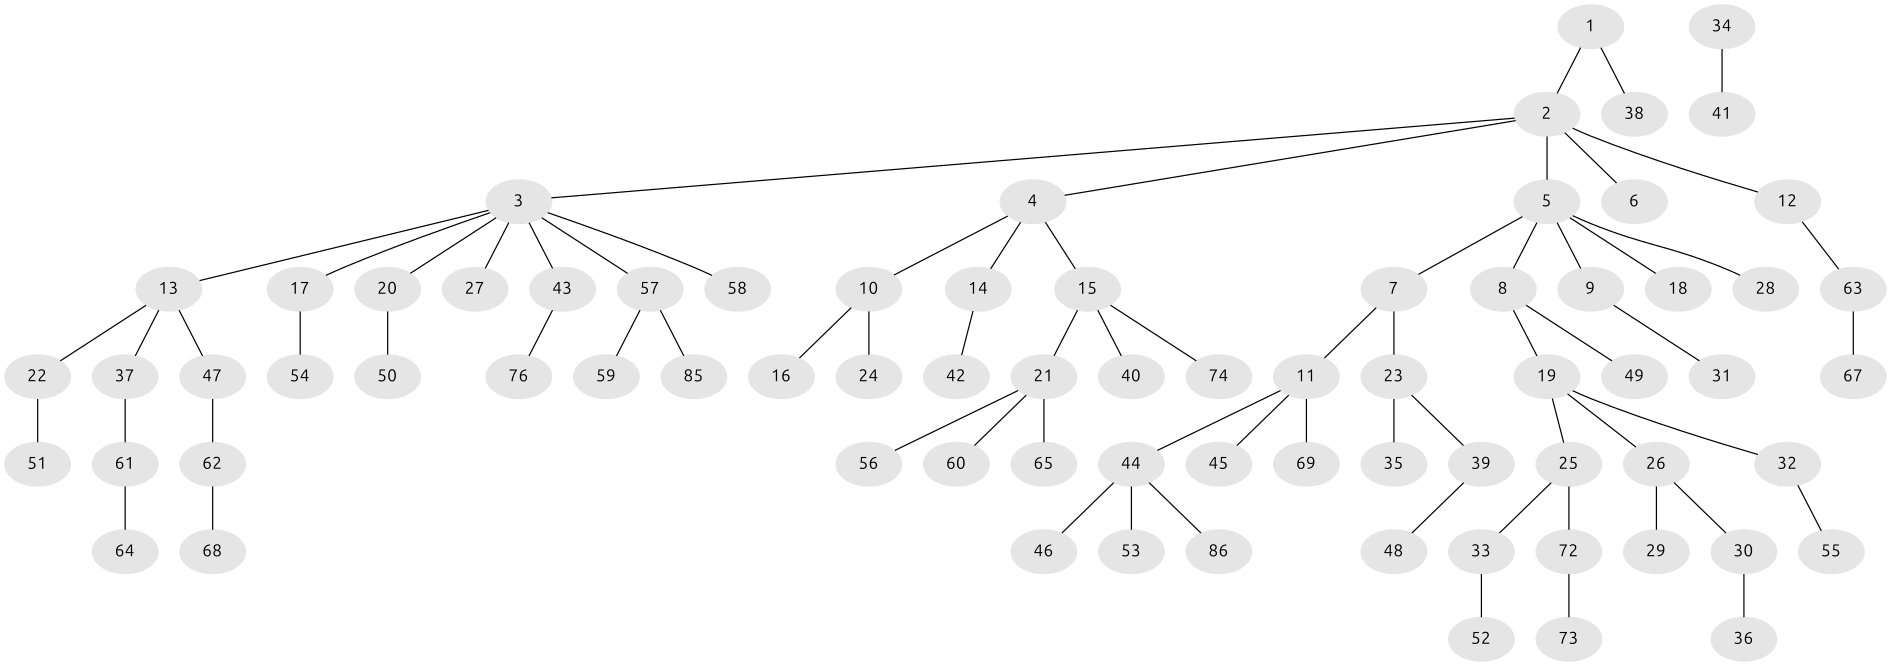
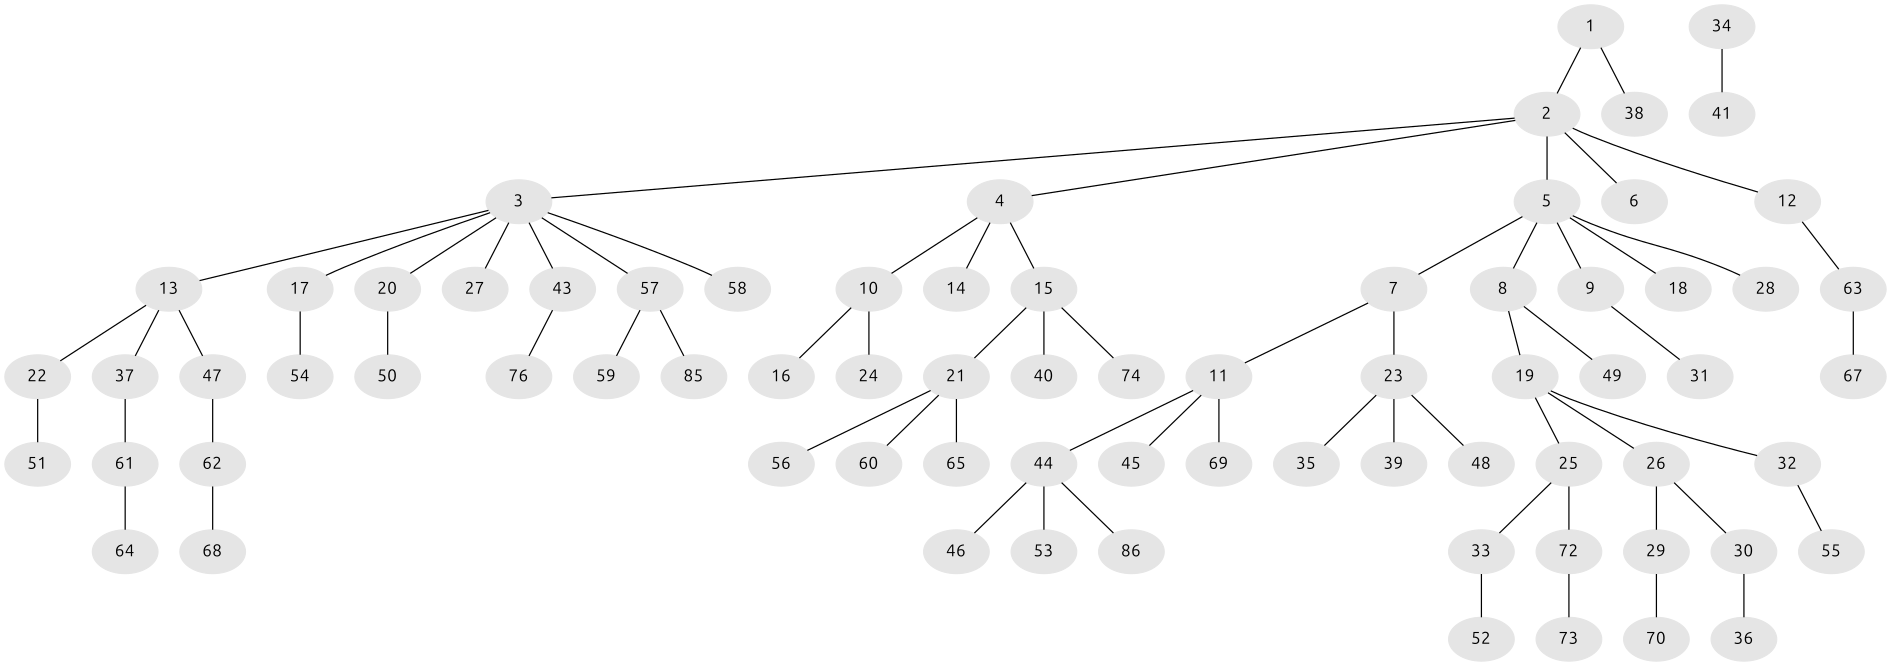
(956, 377) -> none
(1438, 508) -> (1438, 420)
none -> (1656, 639)
